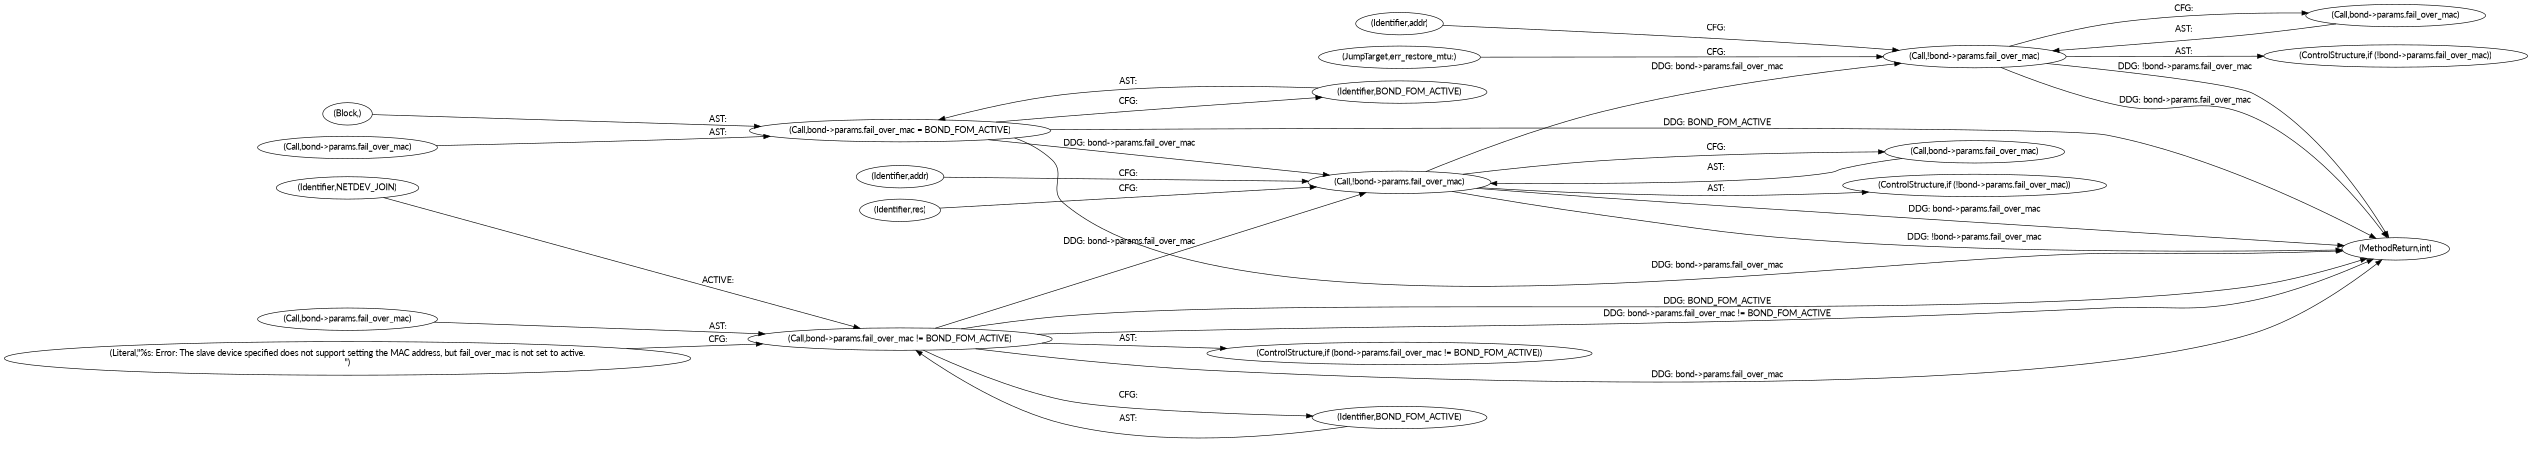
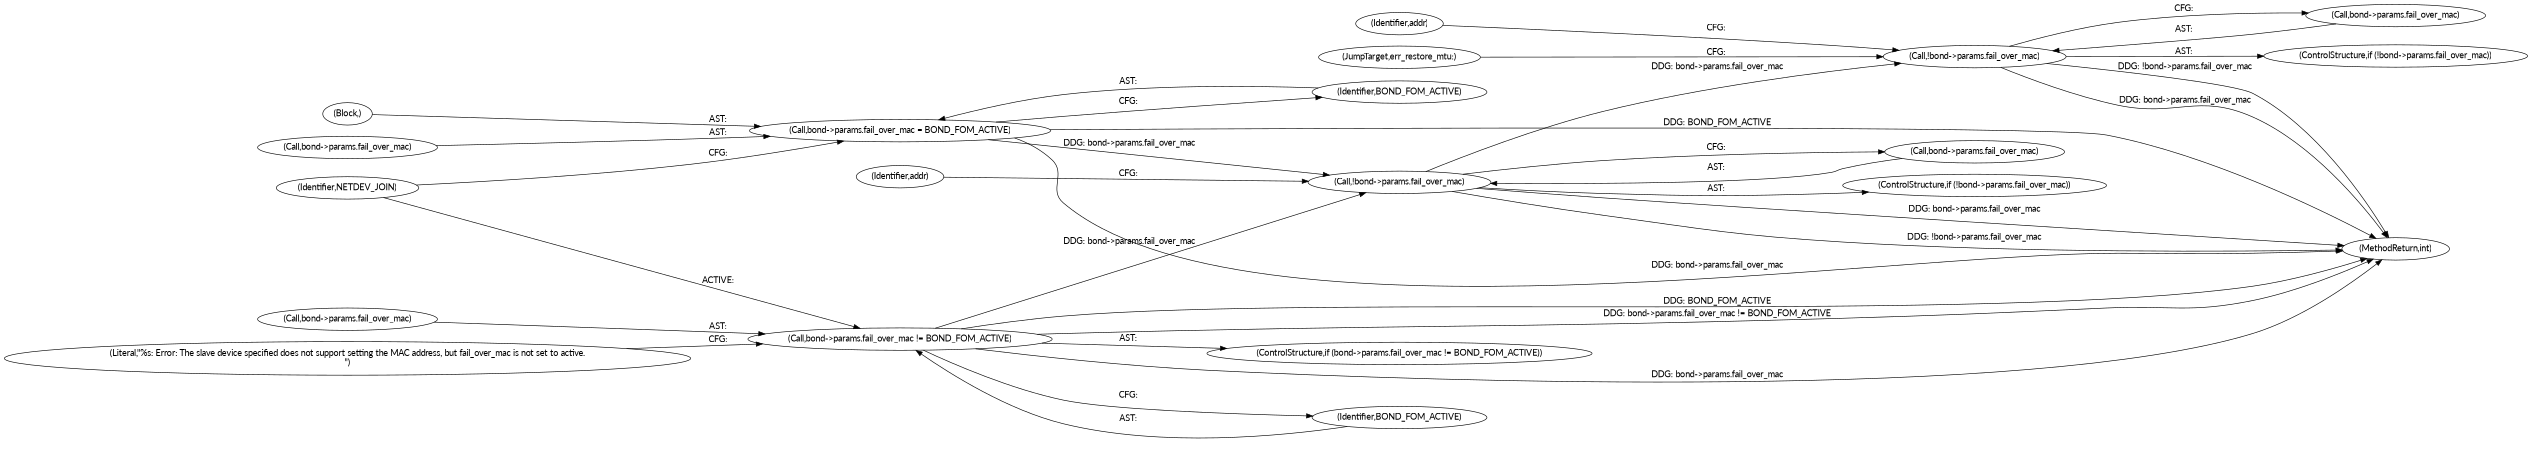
none -> (628, 171)
(900, 210) -> none
